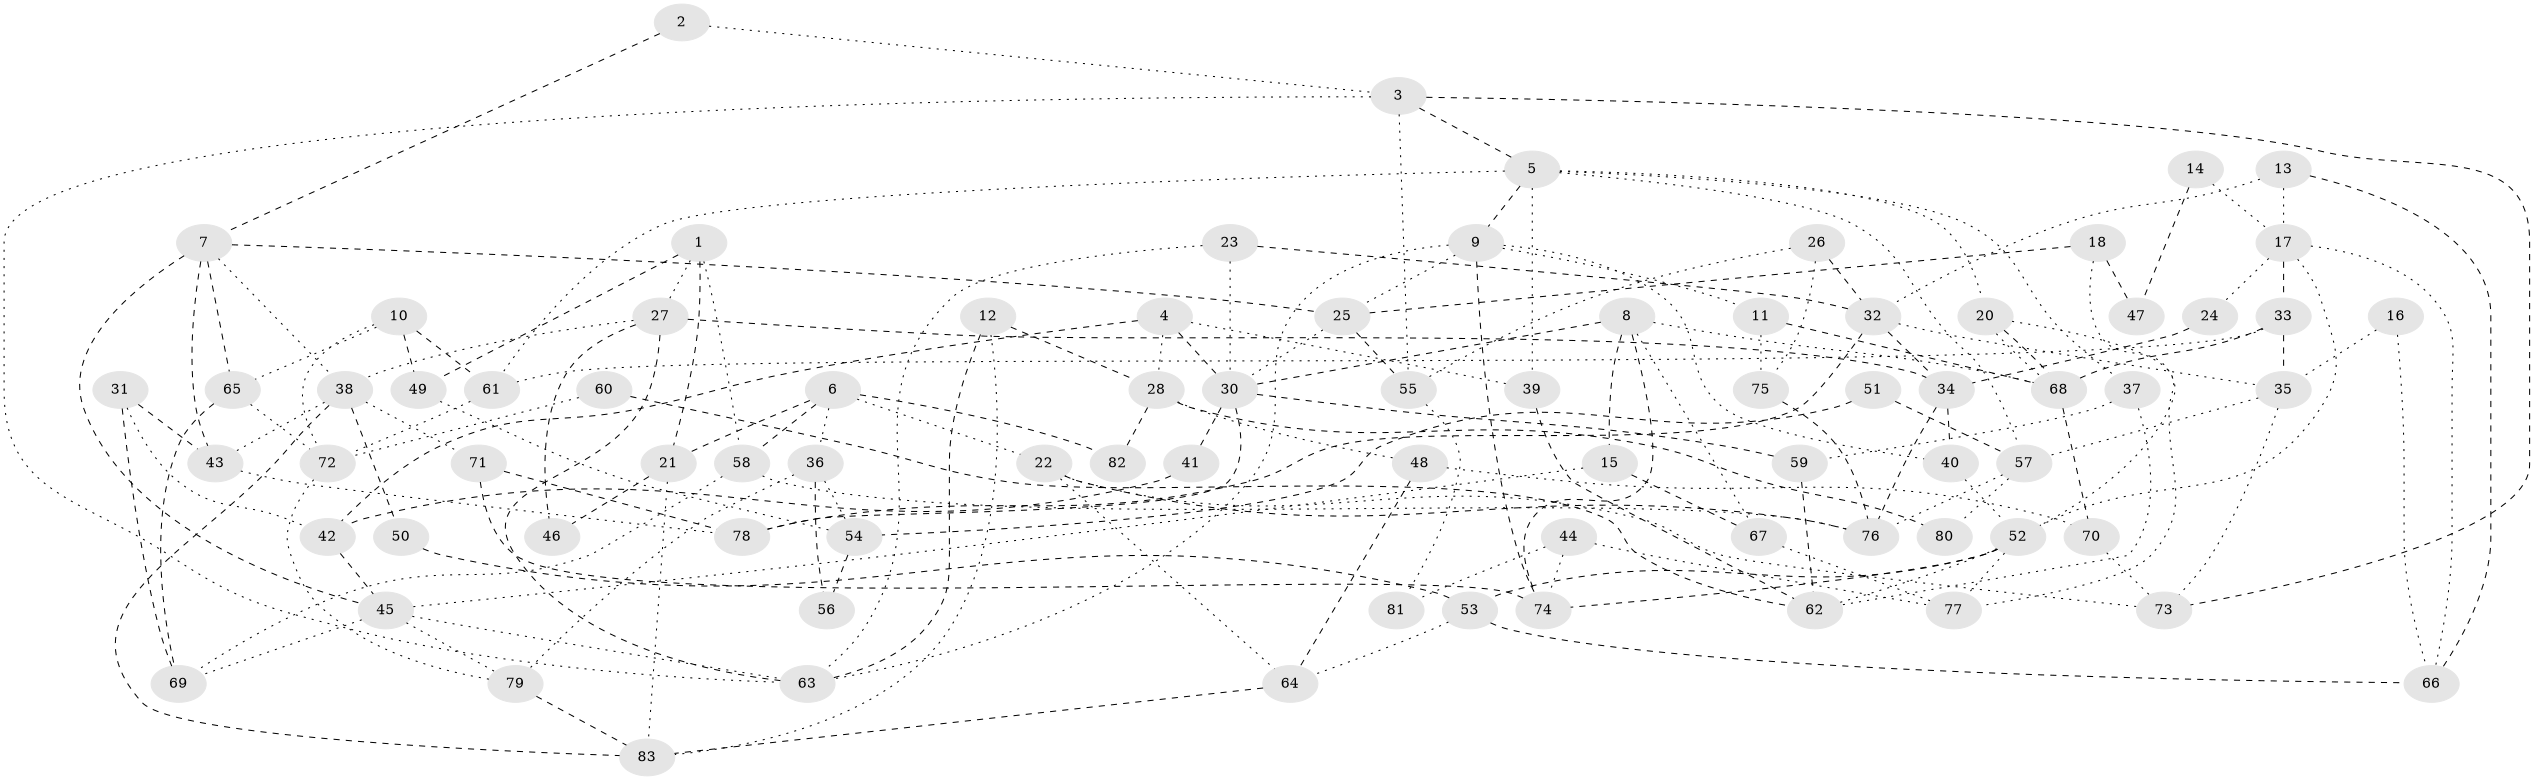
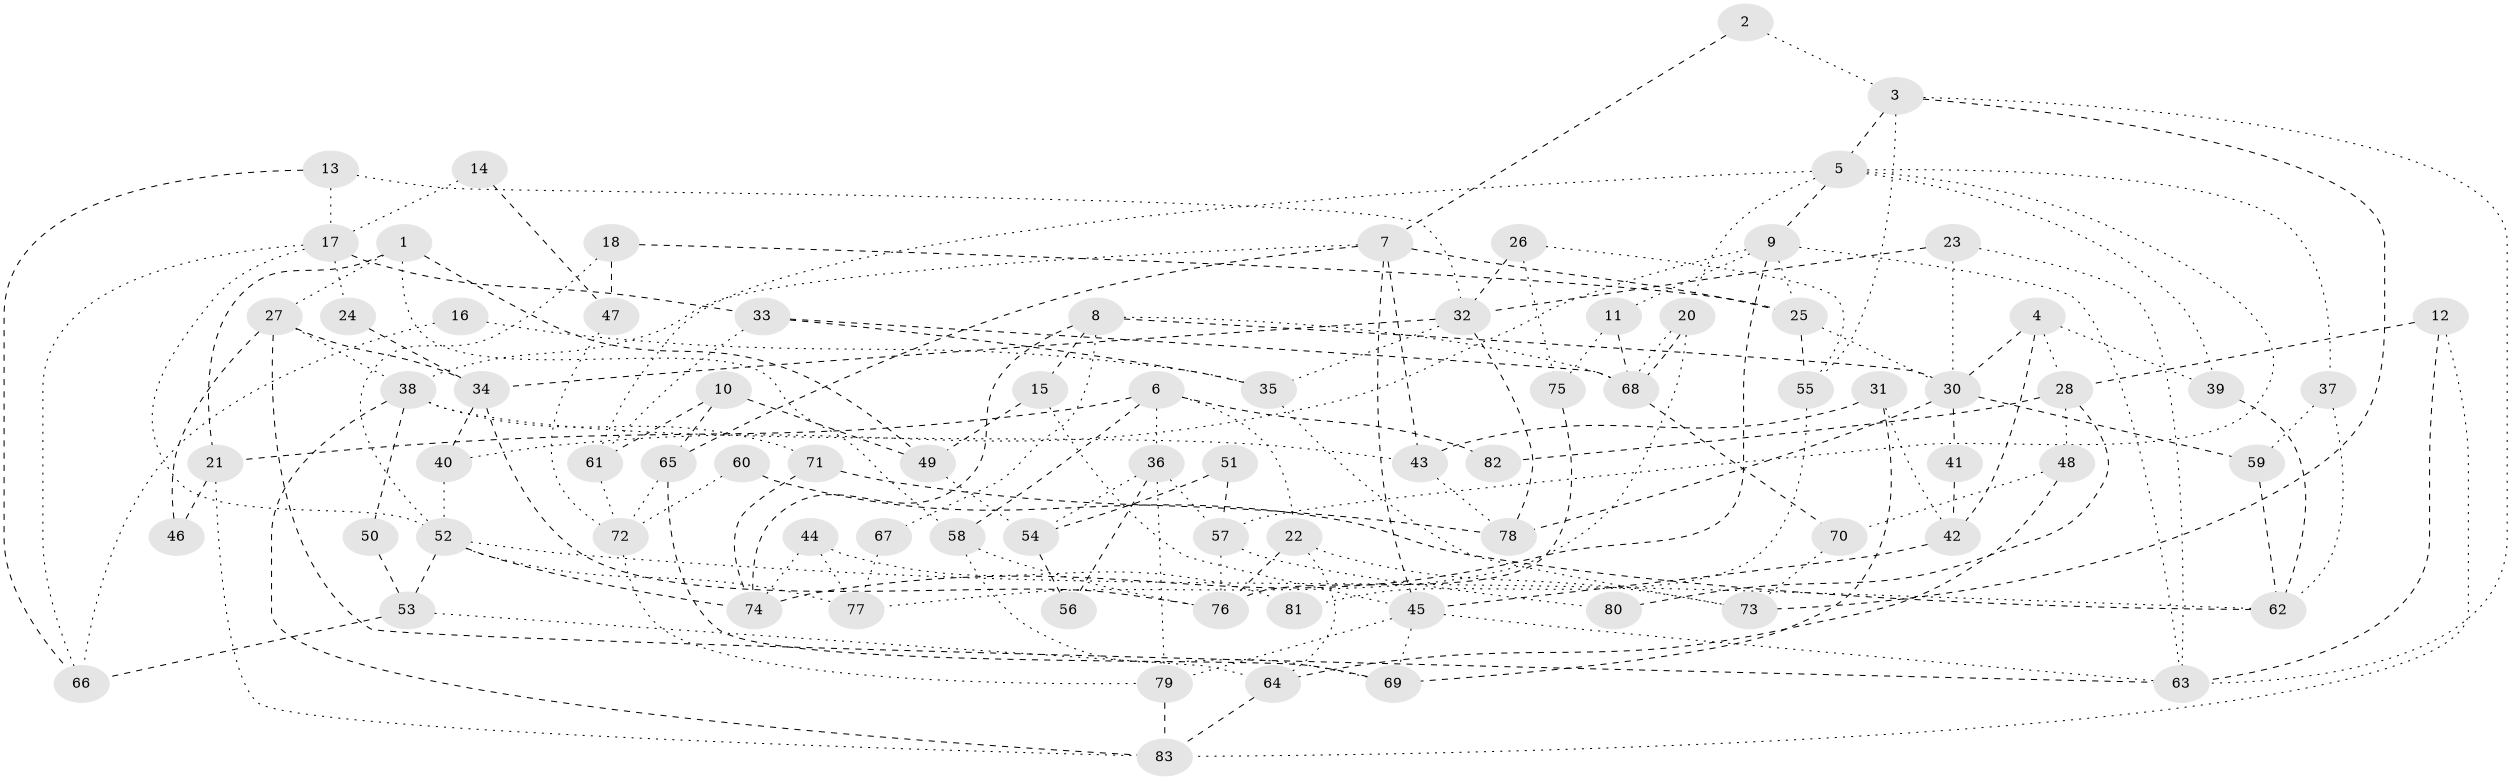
(304, 358) -> (699, 423)
(310, 370) -> (556, 416)
(2133, 433) -> (1188, 499)
(1684, 500) -> (978, 430)
